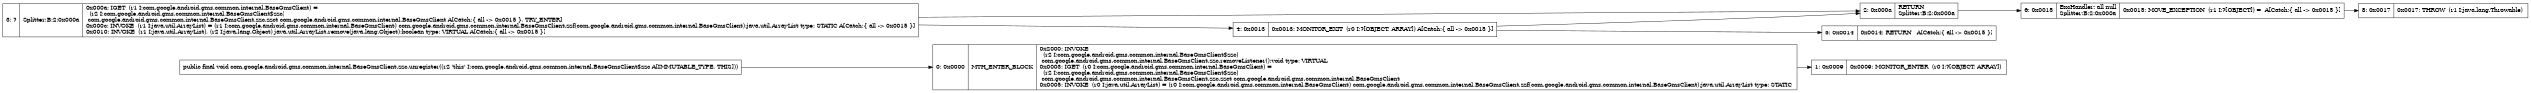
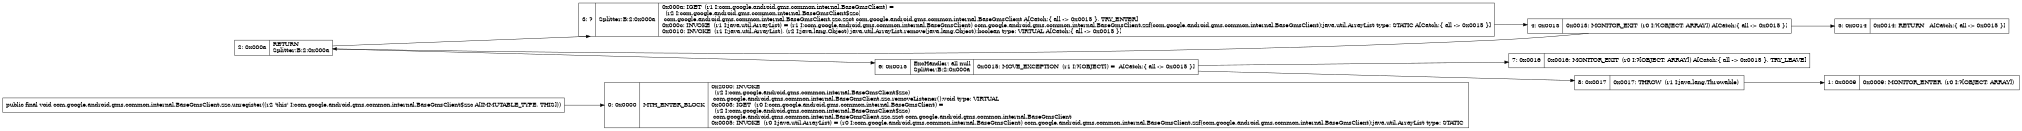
(1387, 14) -> (459, 41)
none -> (1659, 61)
(1802, 67) -> (1782, 83)
